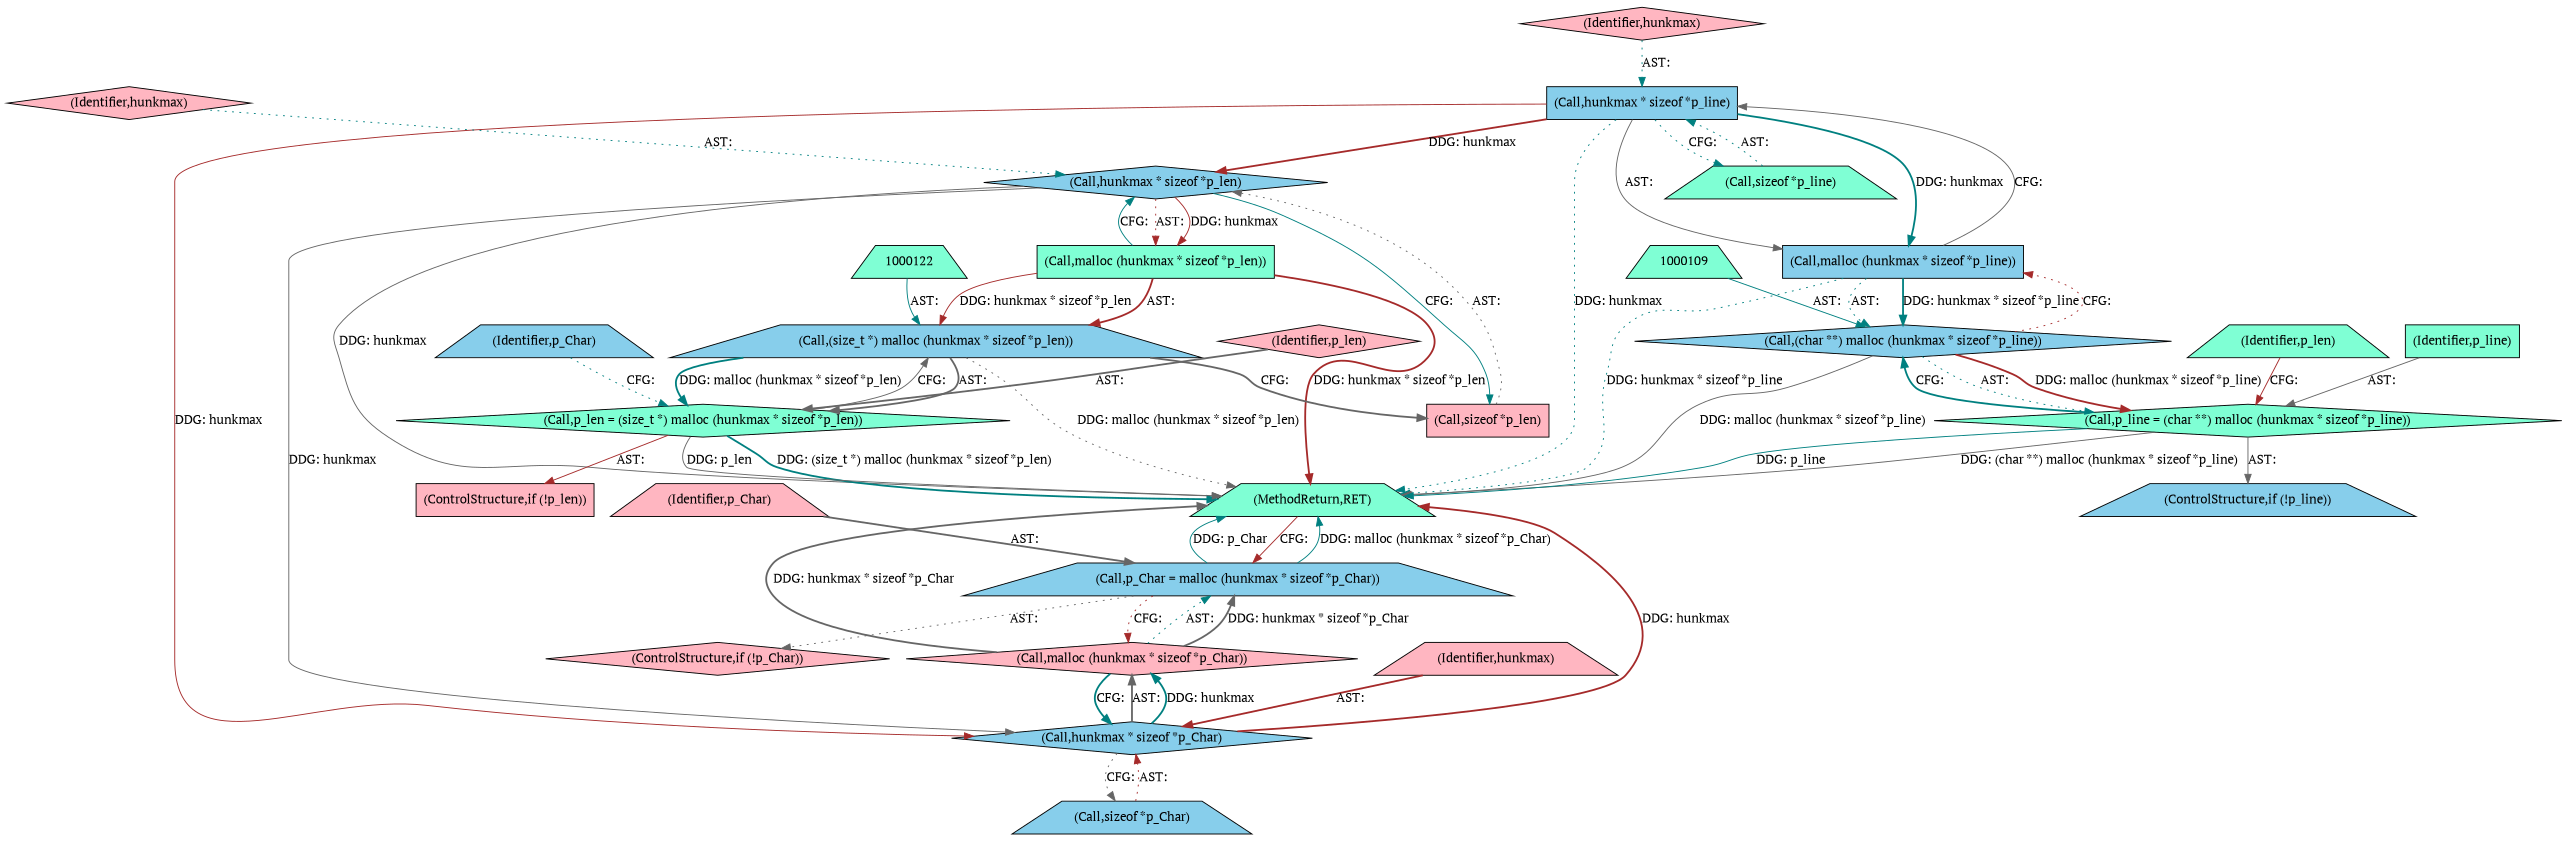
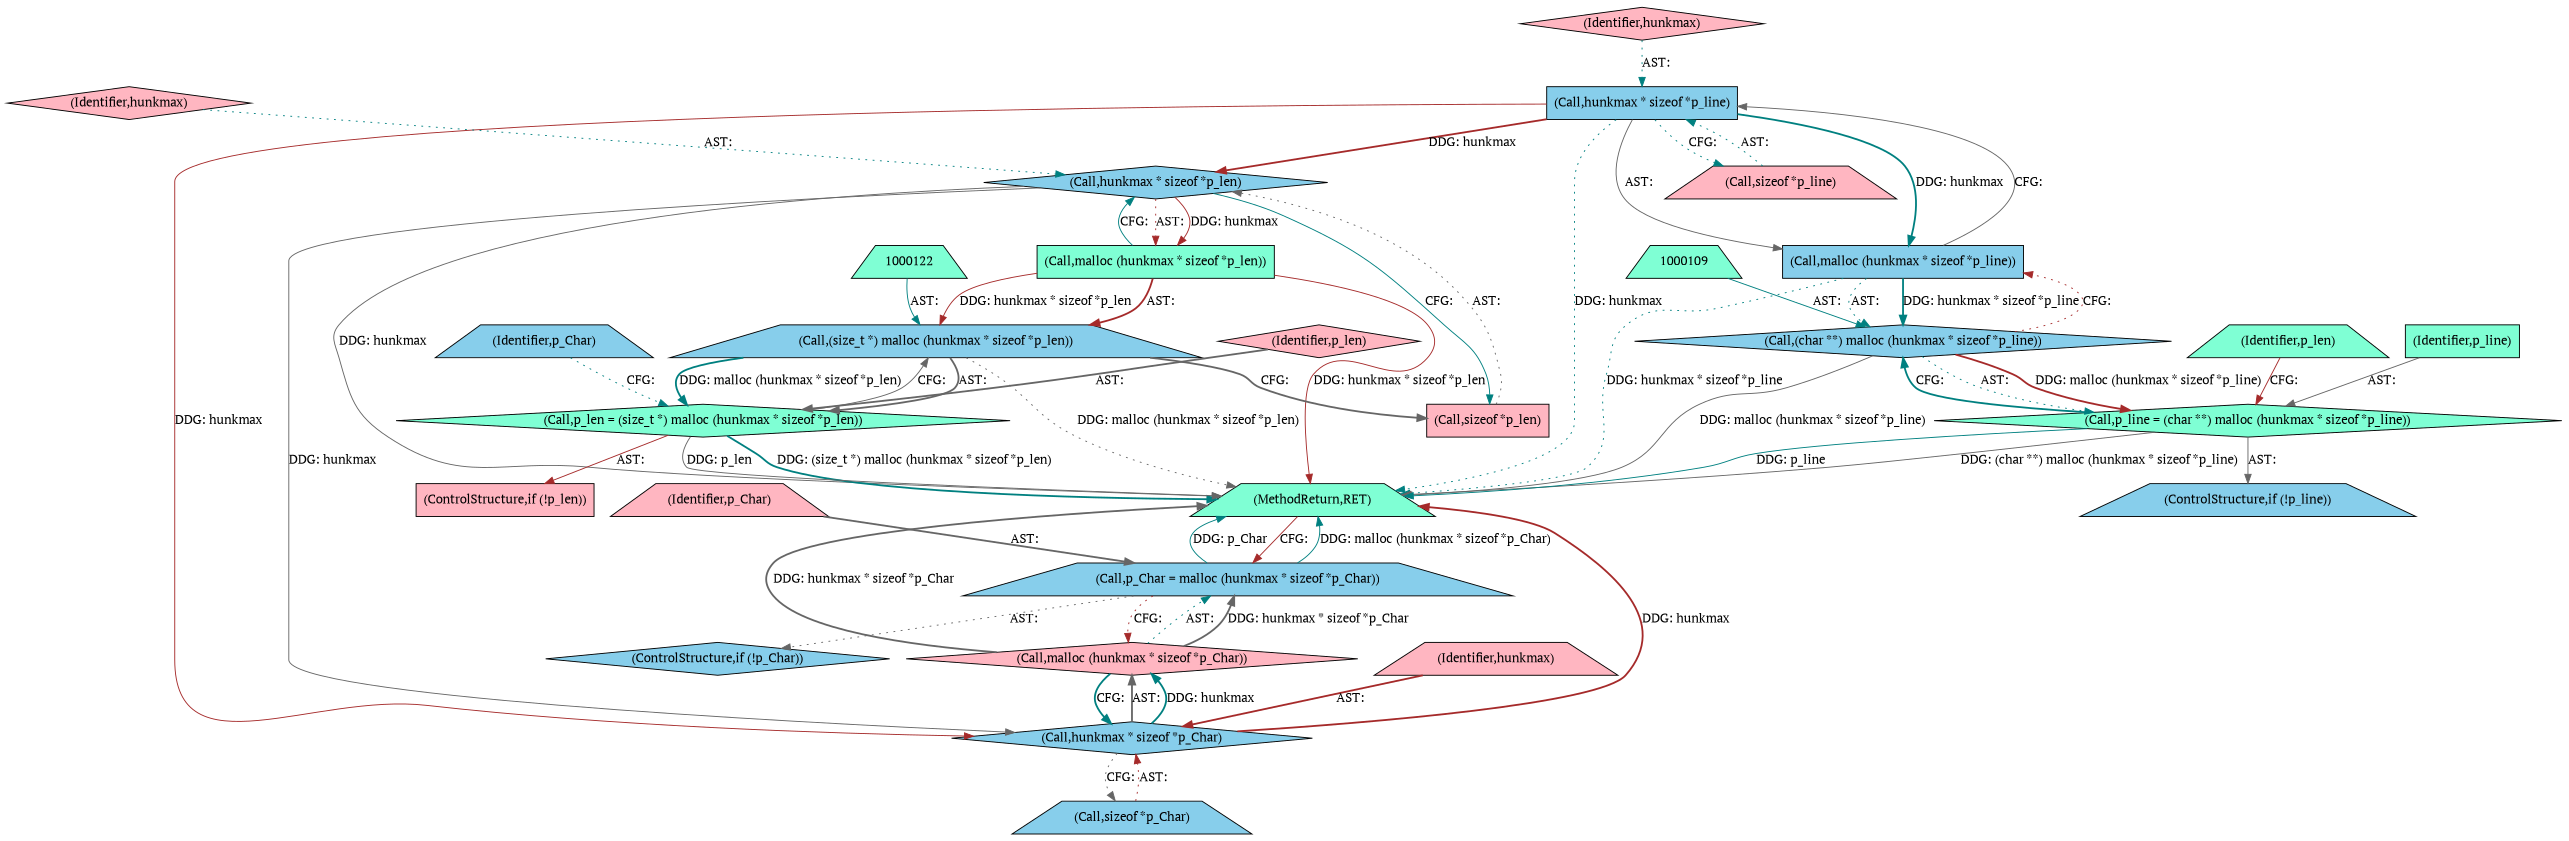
(1781, 183) -> (1781, 183)
(1418, 365) -> (1418, 365)
(718, 659) -> (718, 659)
